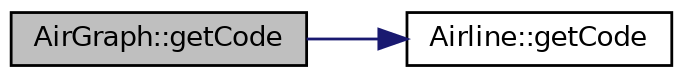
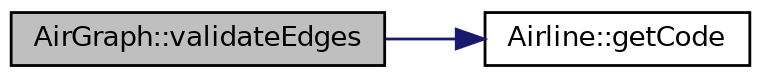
(159, 39) -> (198, 39)
